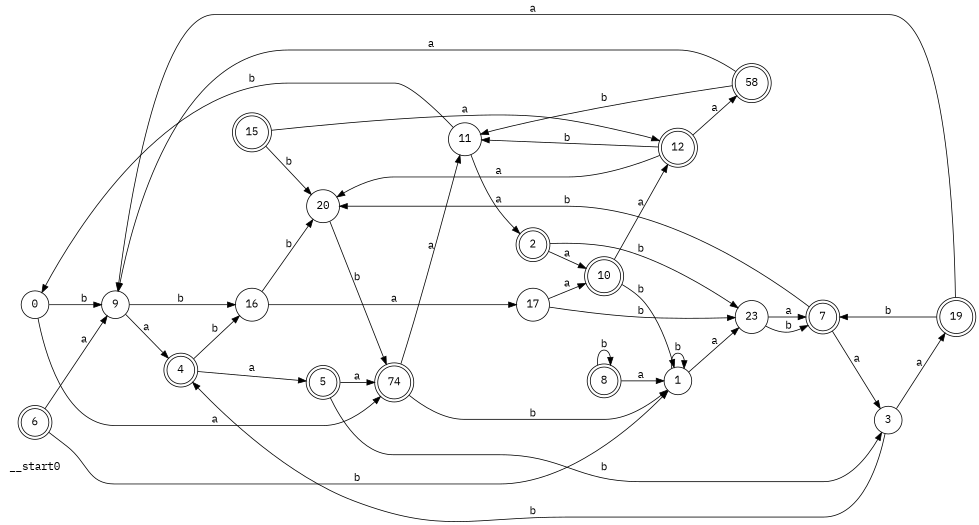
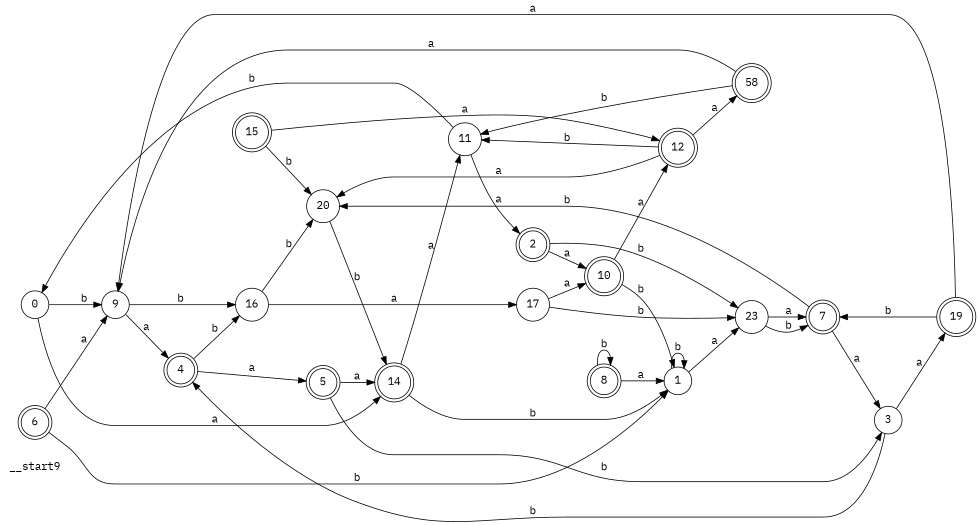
(394, 382) -> (394, 382)
(35, 467) -> (35, 467)
